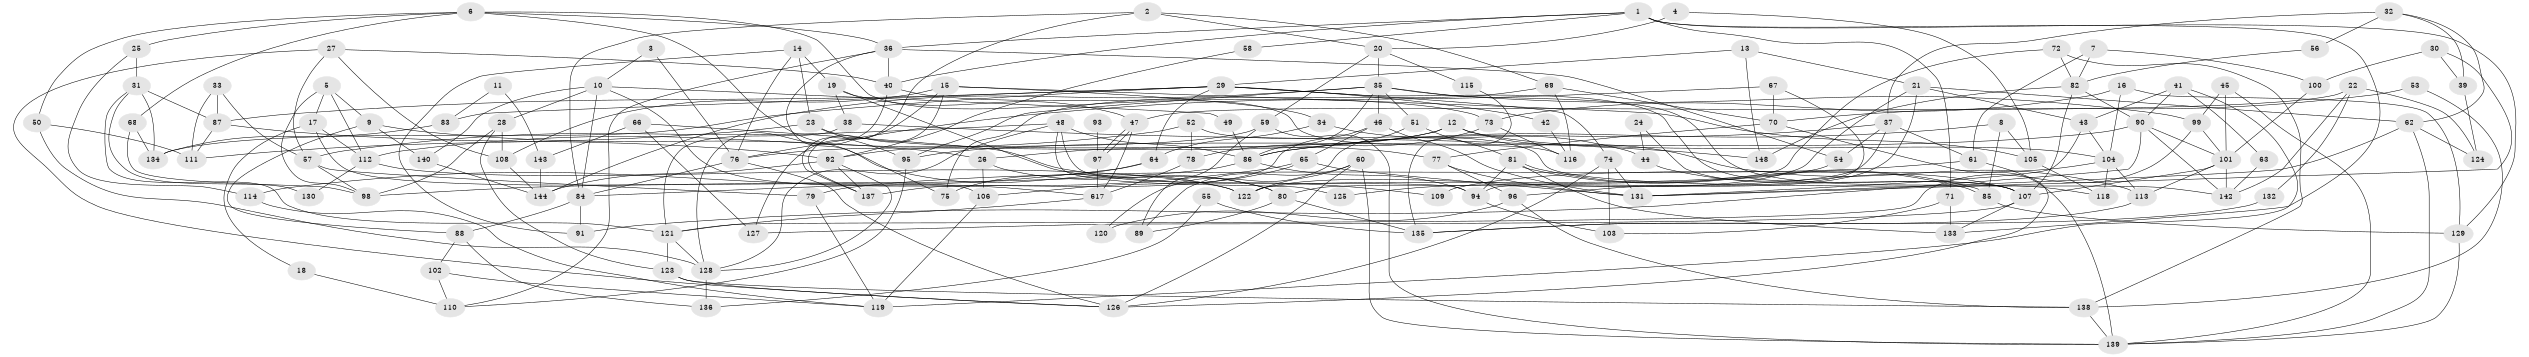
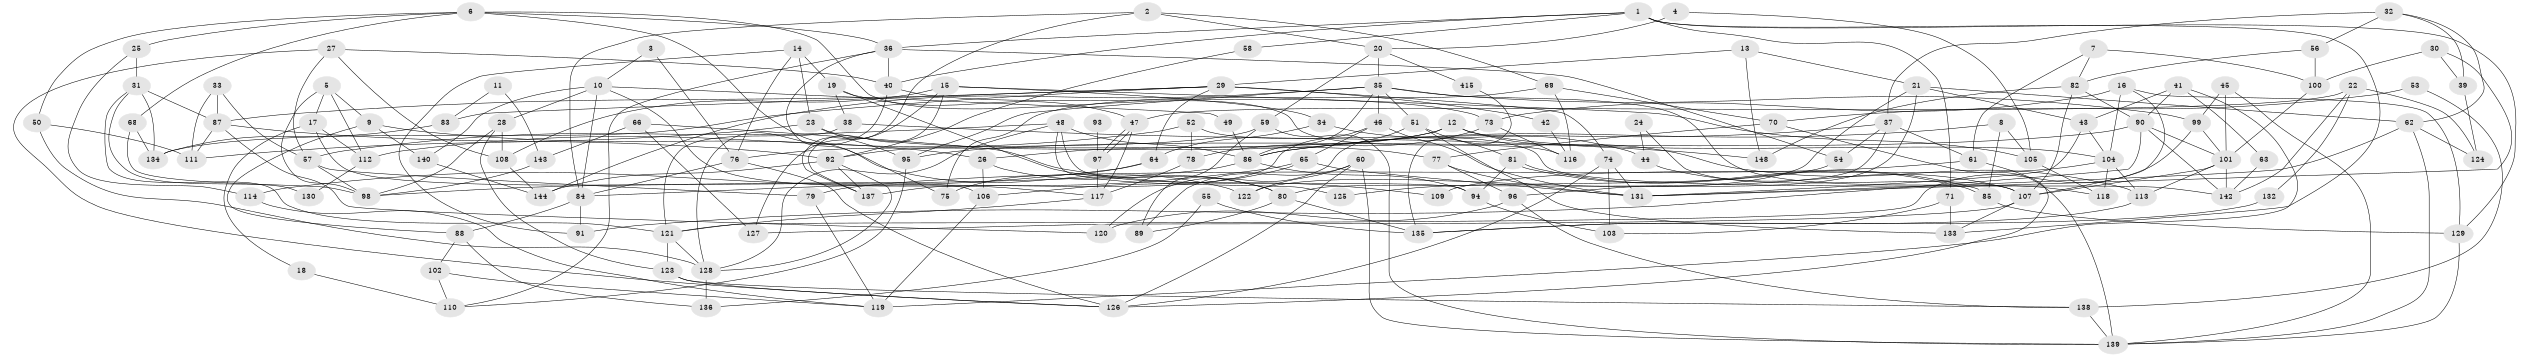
(2057, 49) -> none
none -> (2315, 67)
(1467, 86) -> (1467, 86)
(1773, 86) -> none
(1671, 128) -> (2156, 158)
(764, 173) -> none
(541, 178) -> (448, 186)
(1098, 197) -> (1098, 197)
(1672, 215) -> (1617, 215)
none -> (644, 220)
